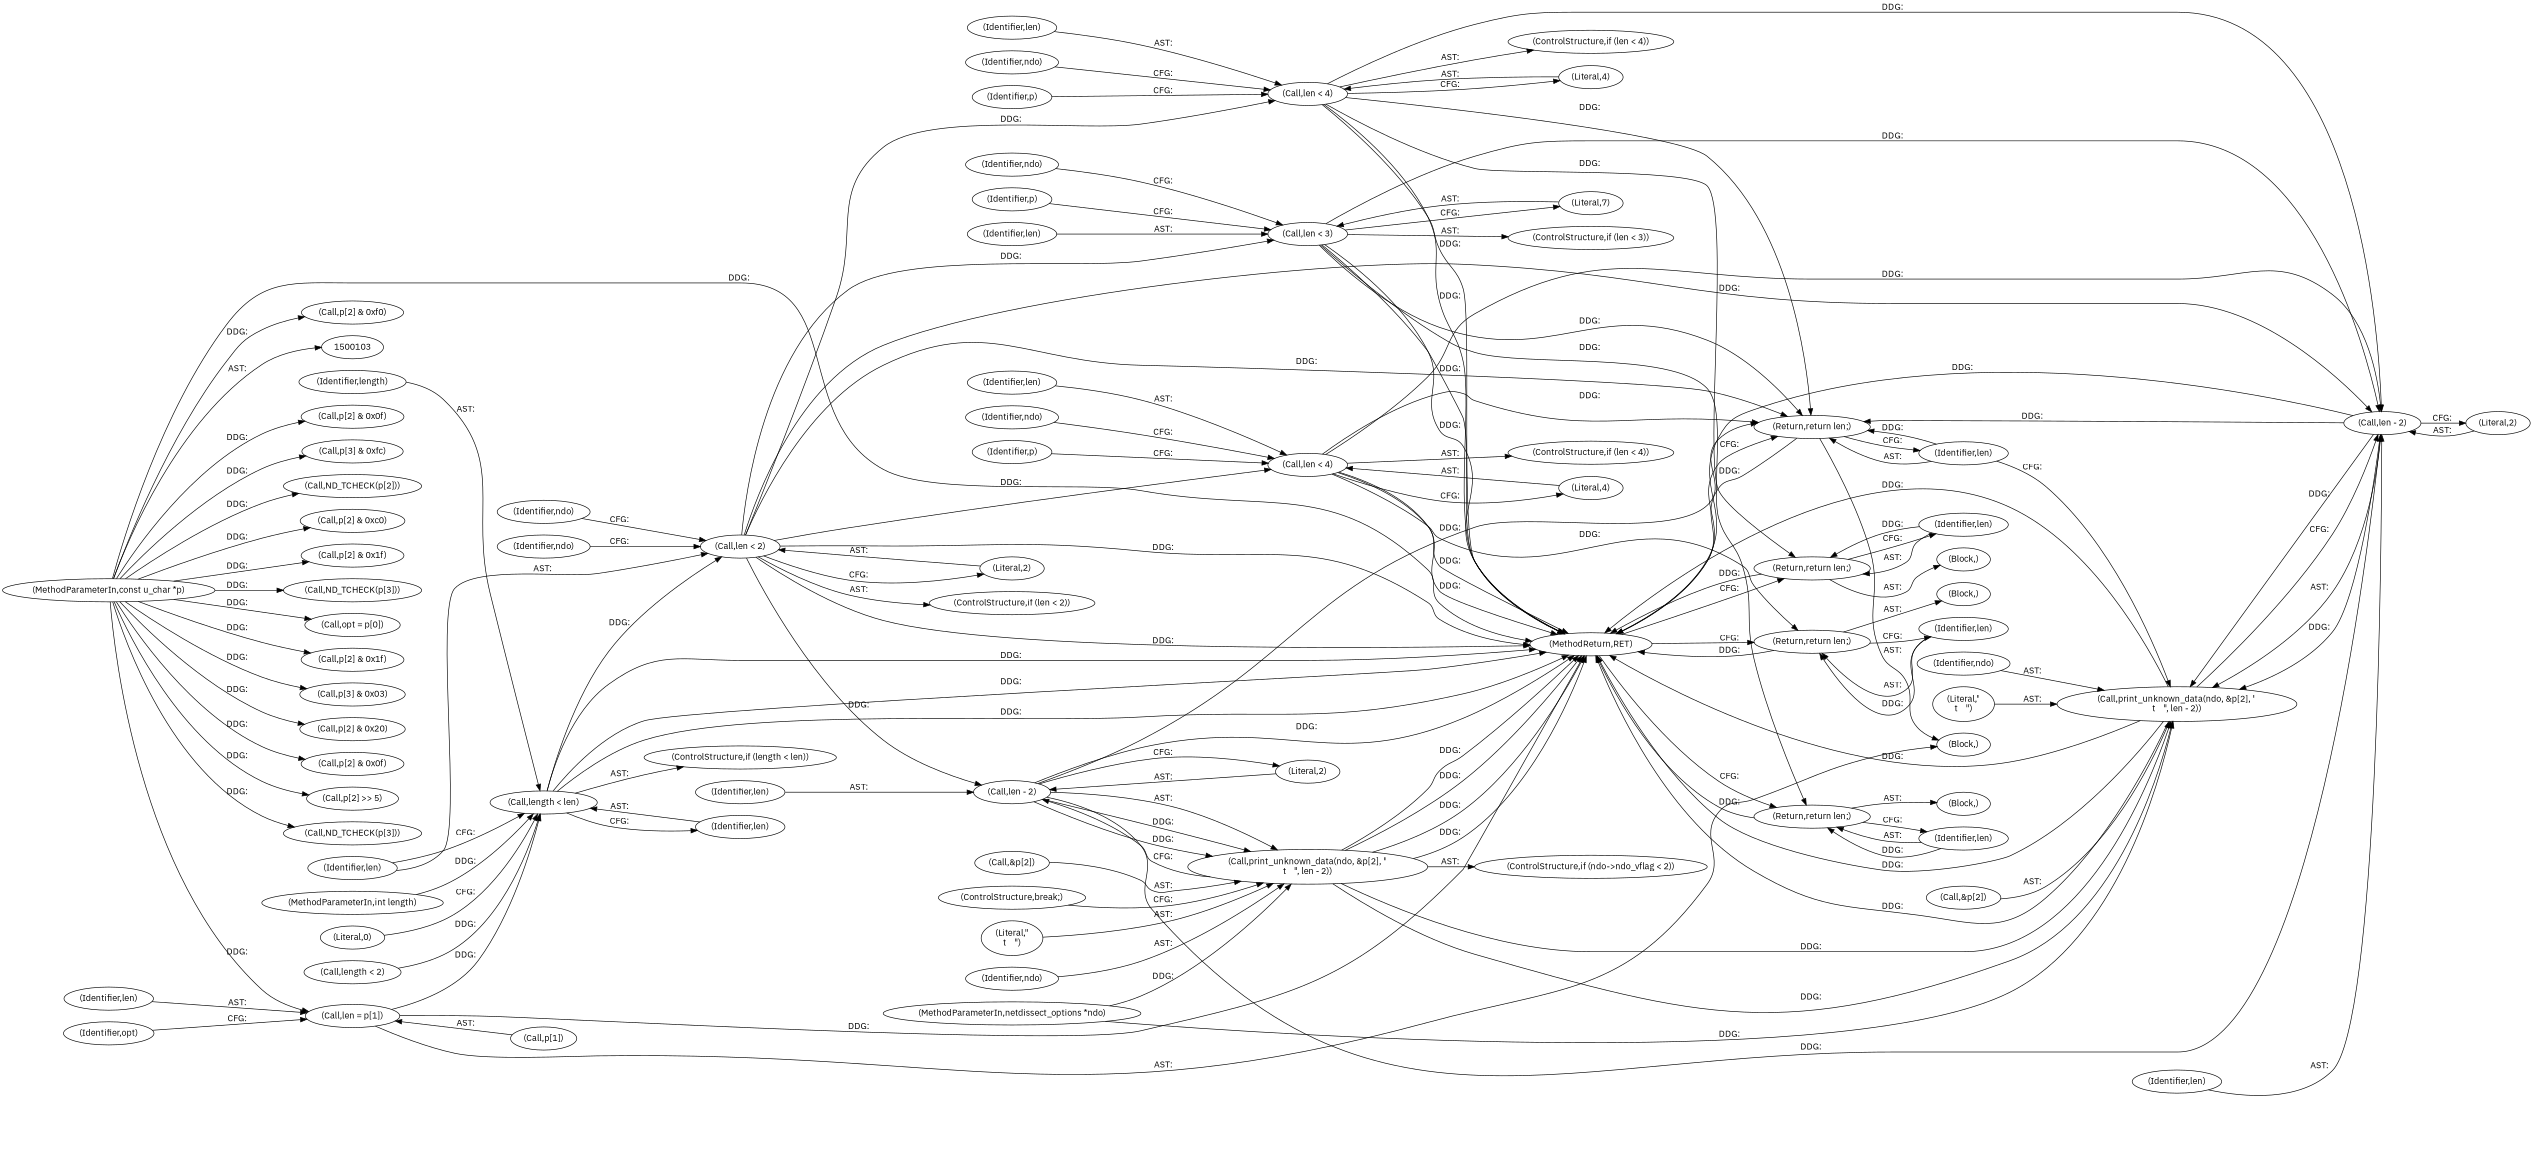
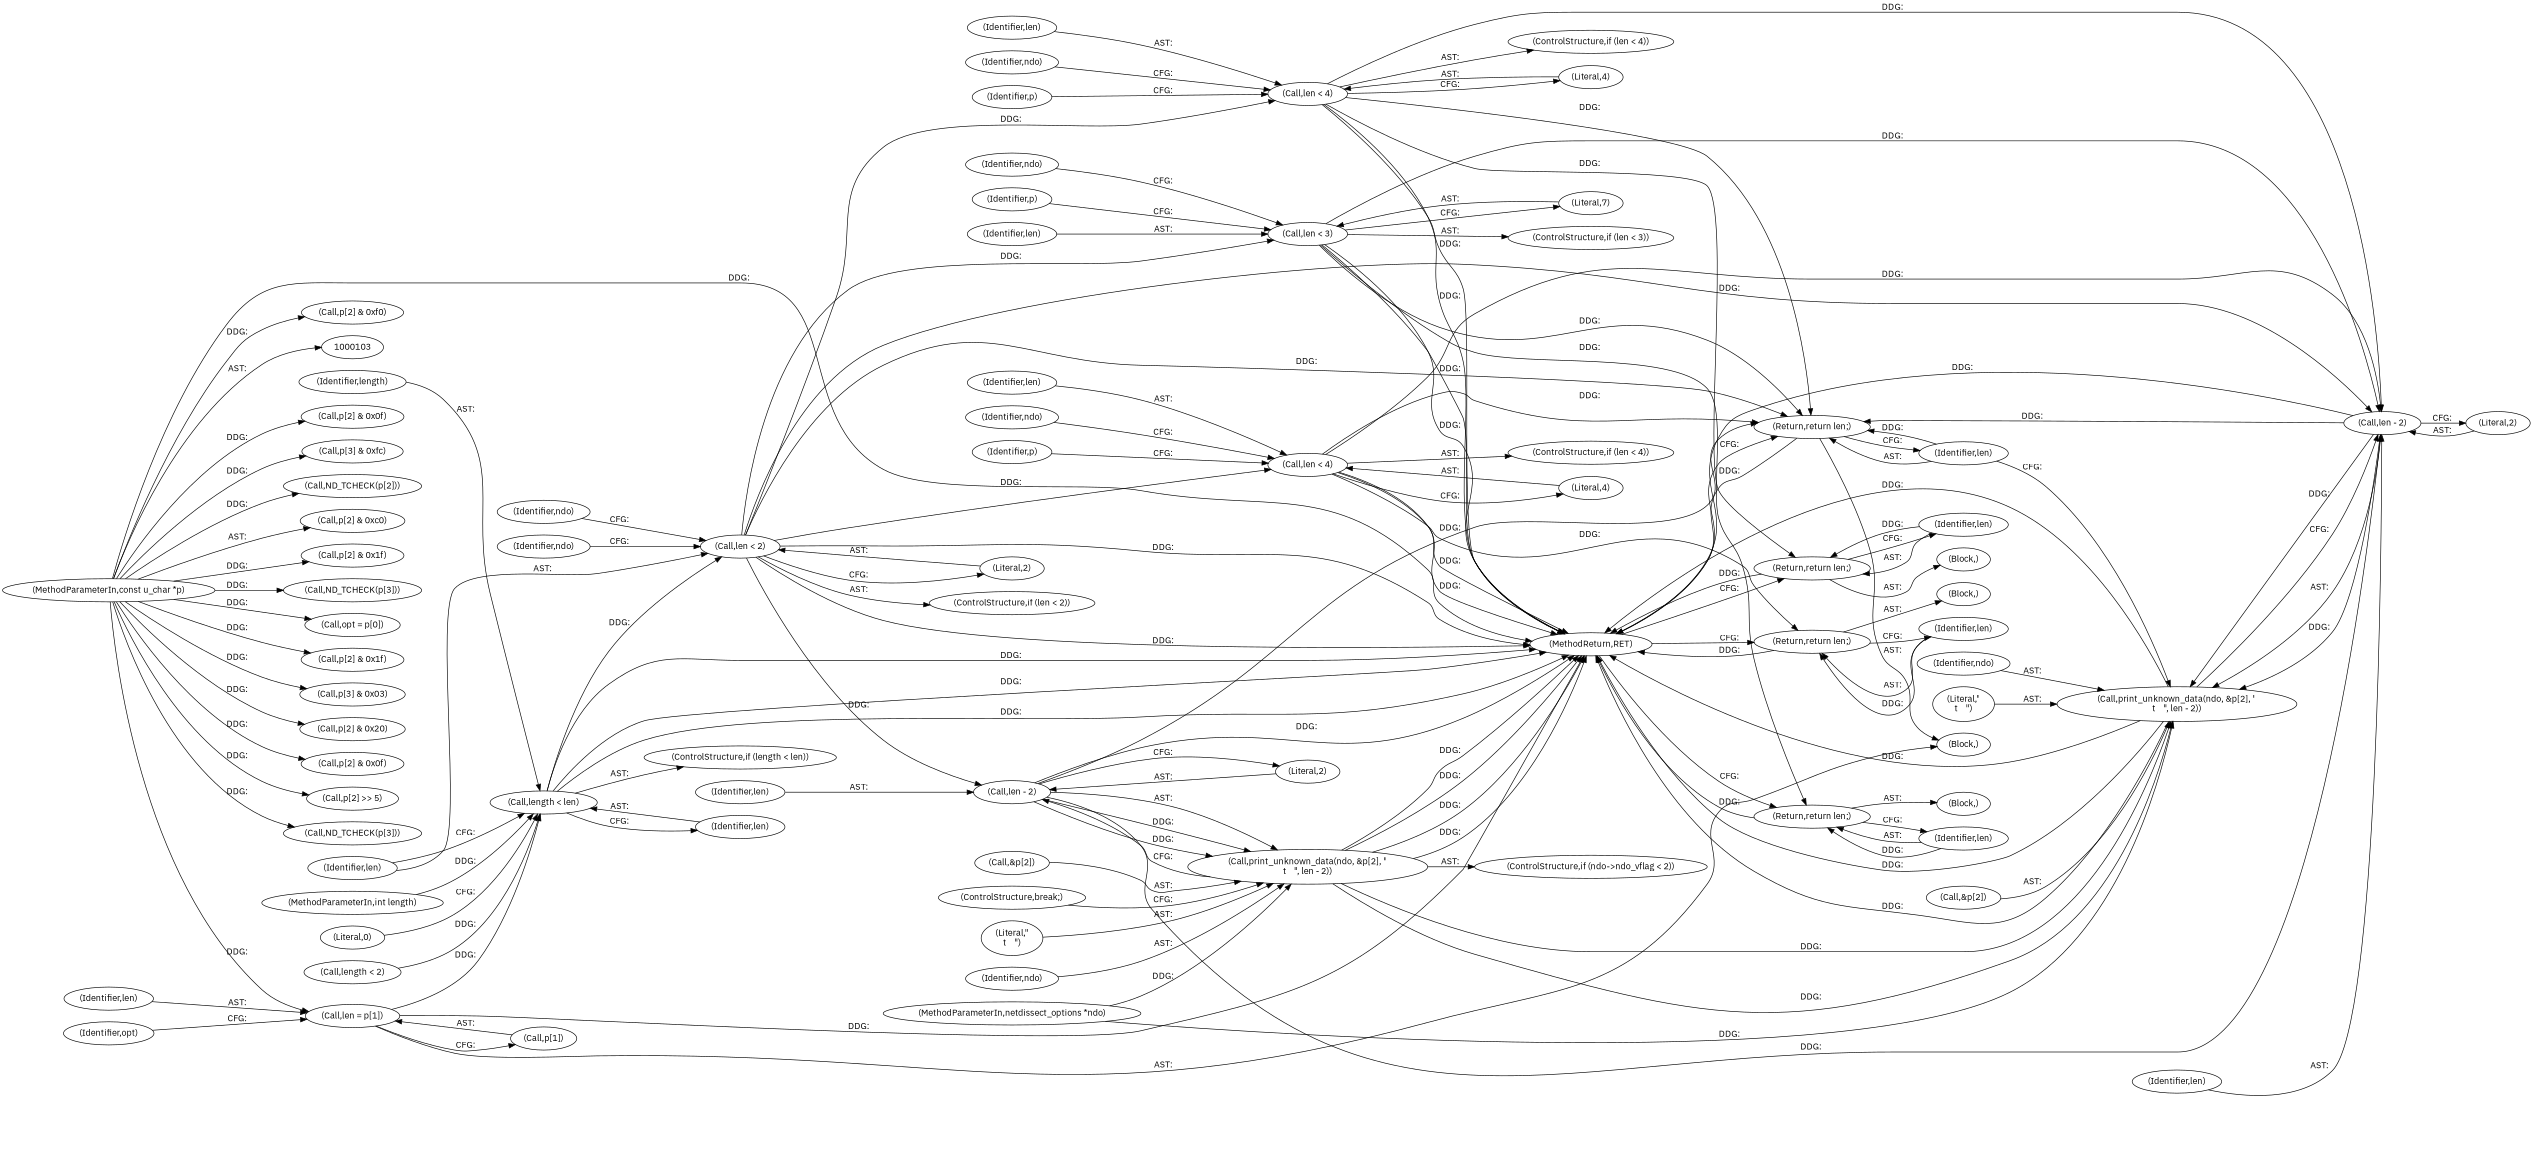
(353, 347) -> (353, 347)
(238, 537) -> (238, 537)
none -> (468, 1051)
